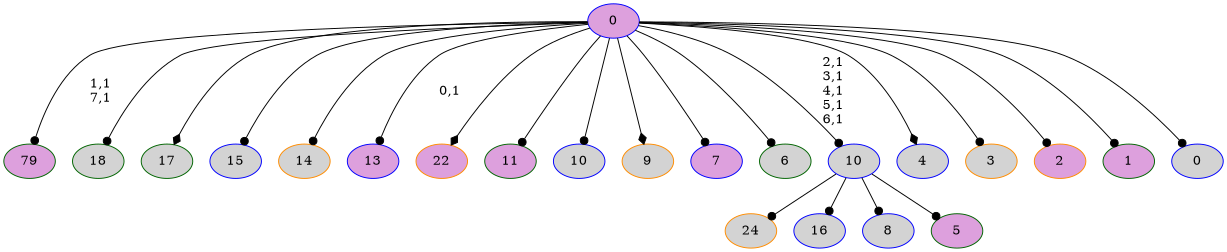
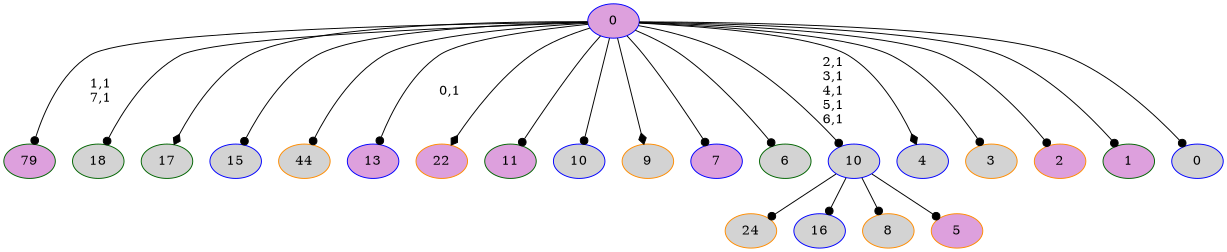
(304, 161) -> (304, 161)
(888, 231) -> (888, 231)
(957, 231) -> (957, 231)
